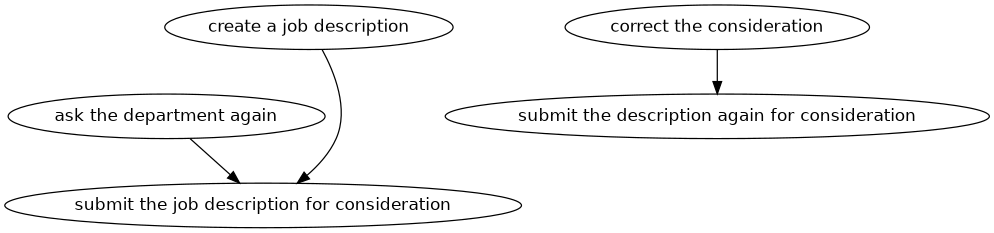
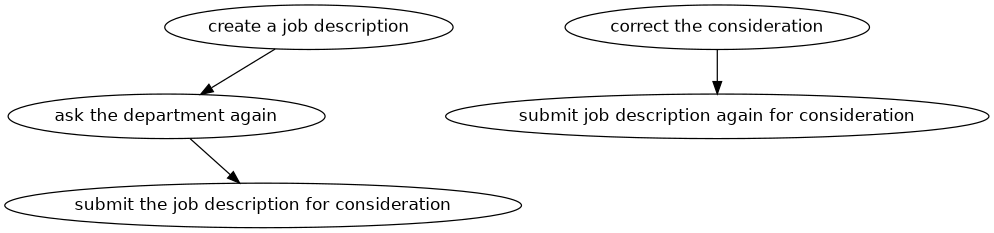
(341, 116) -> (243, 68)
(717, 116) -> (717, 116)
